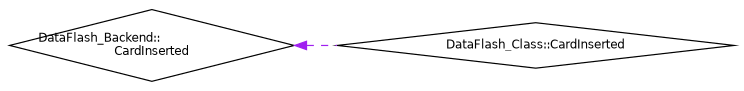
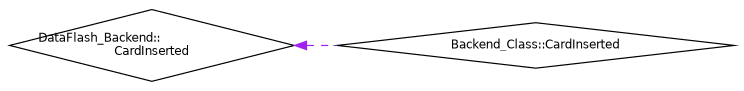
(536, 45) -> (536, 45)
